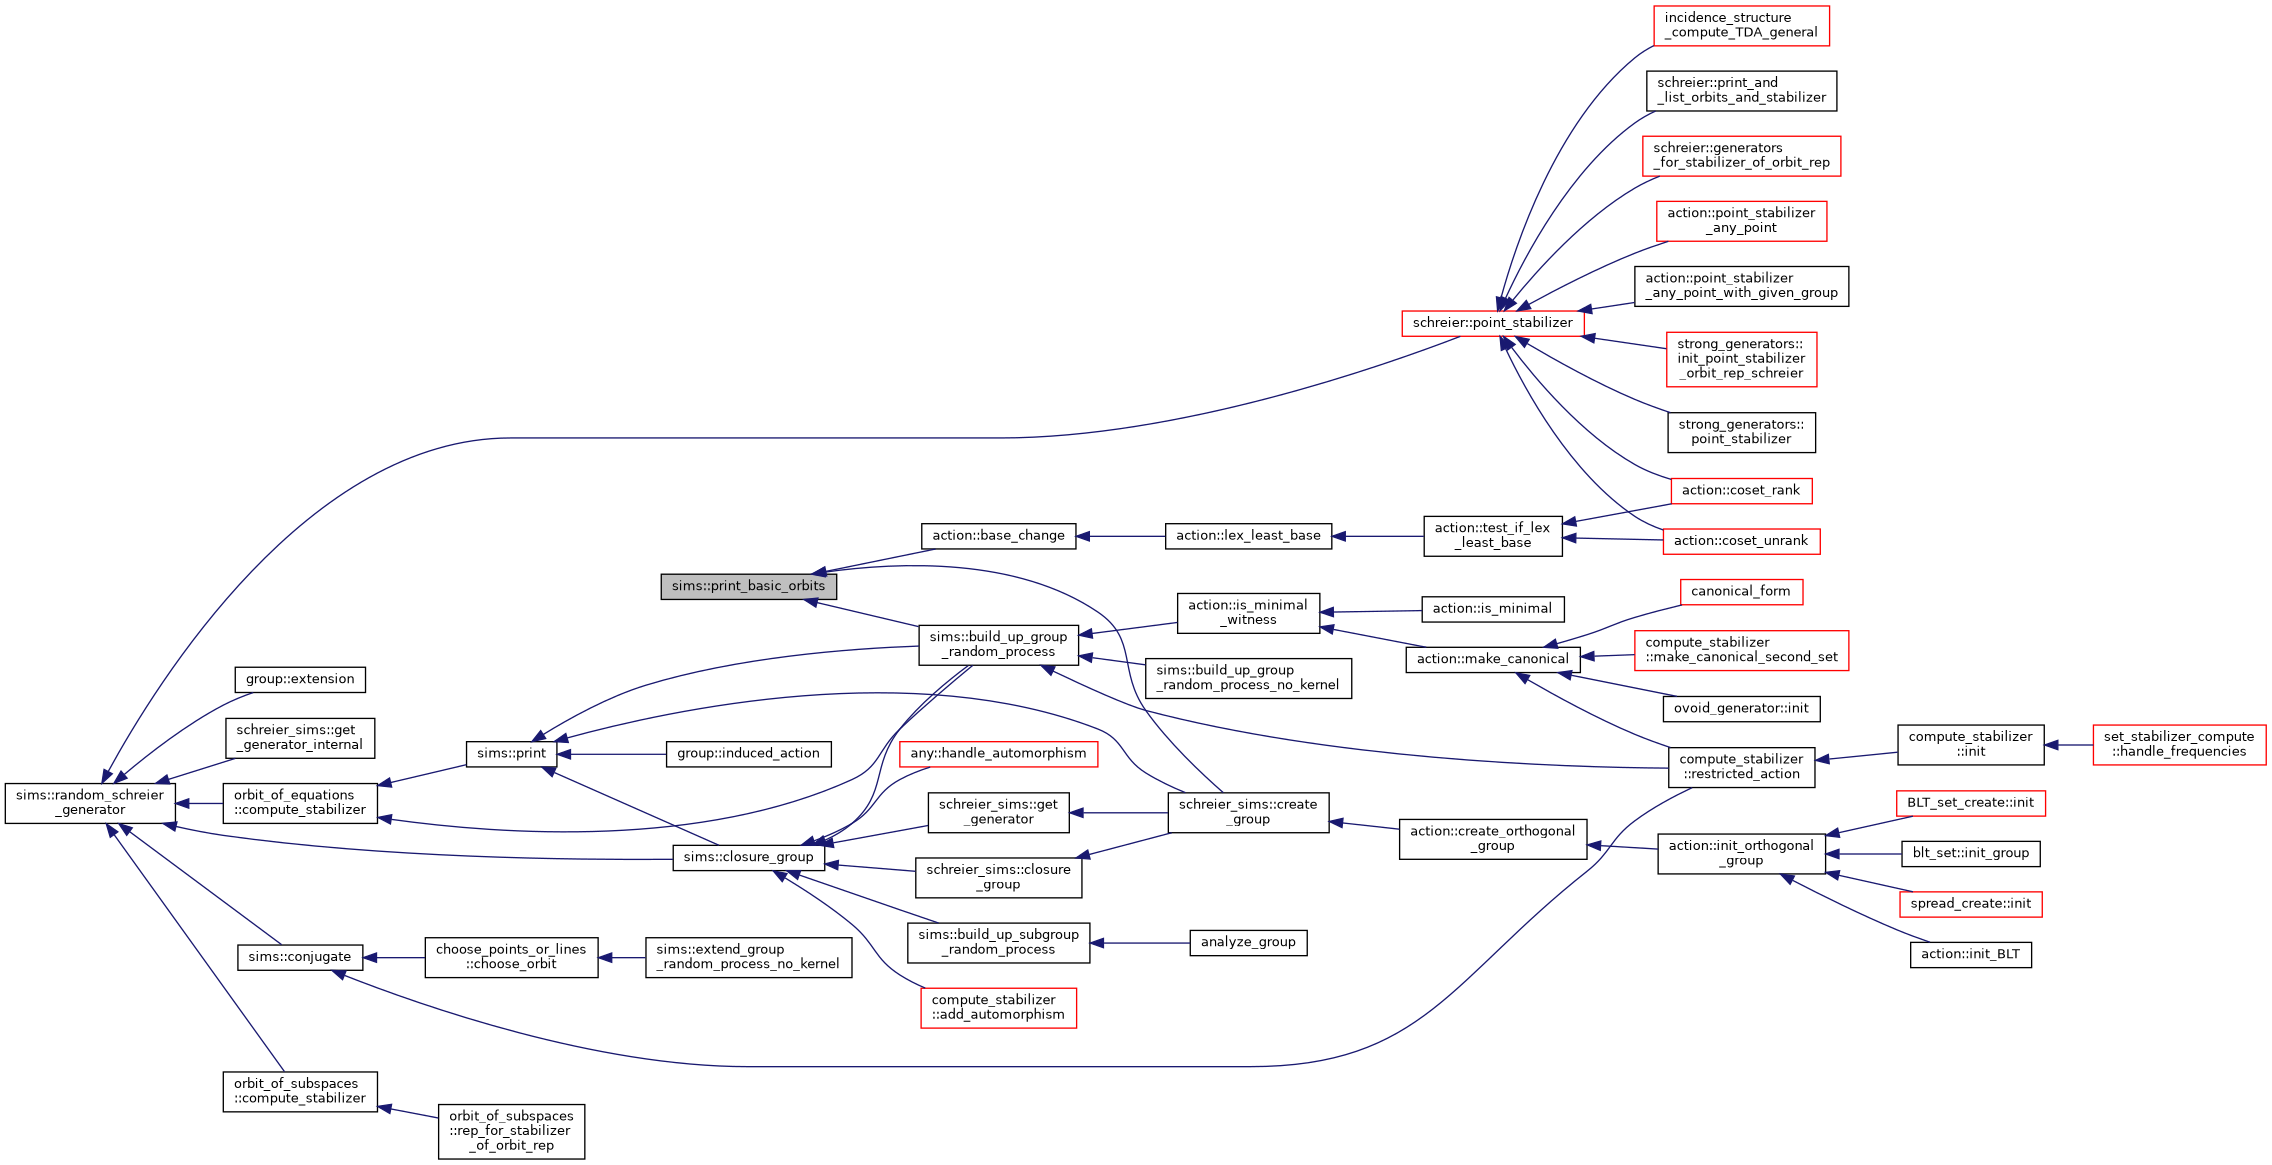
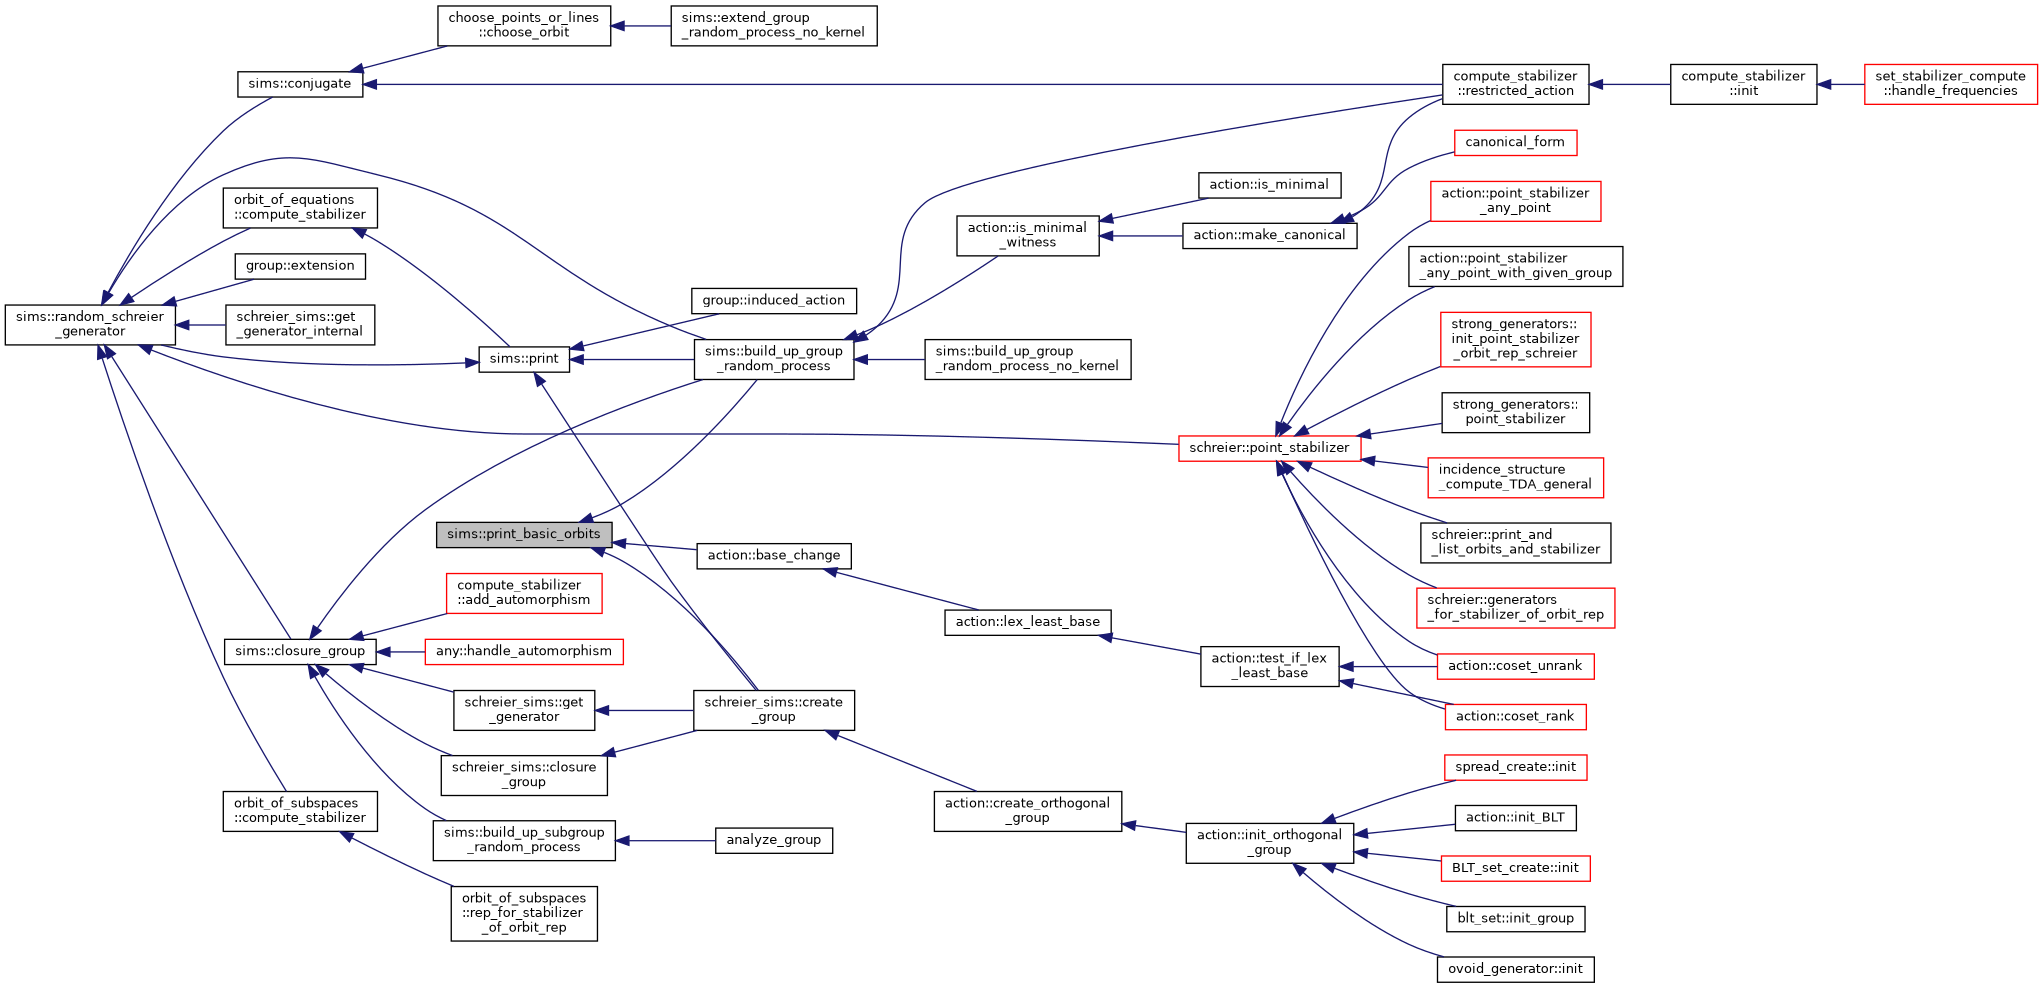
(1742, 651) -> none
(1624, 686) -> (1369, 922)
(637, 809) -> (313, 364)
(708, 821) -> (399, 181)
